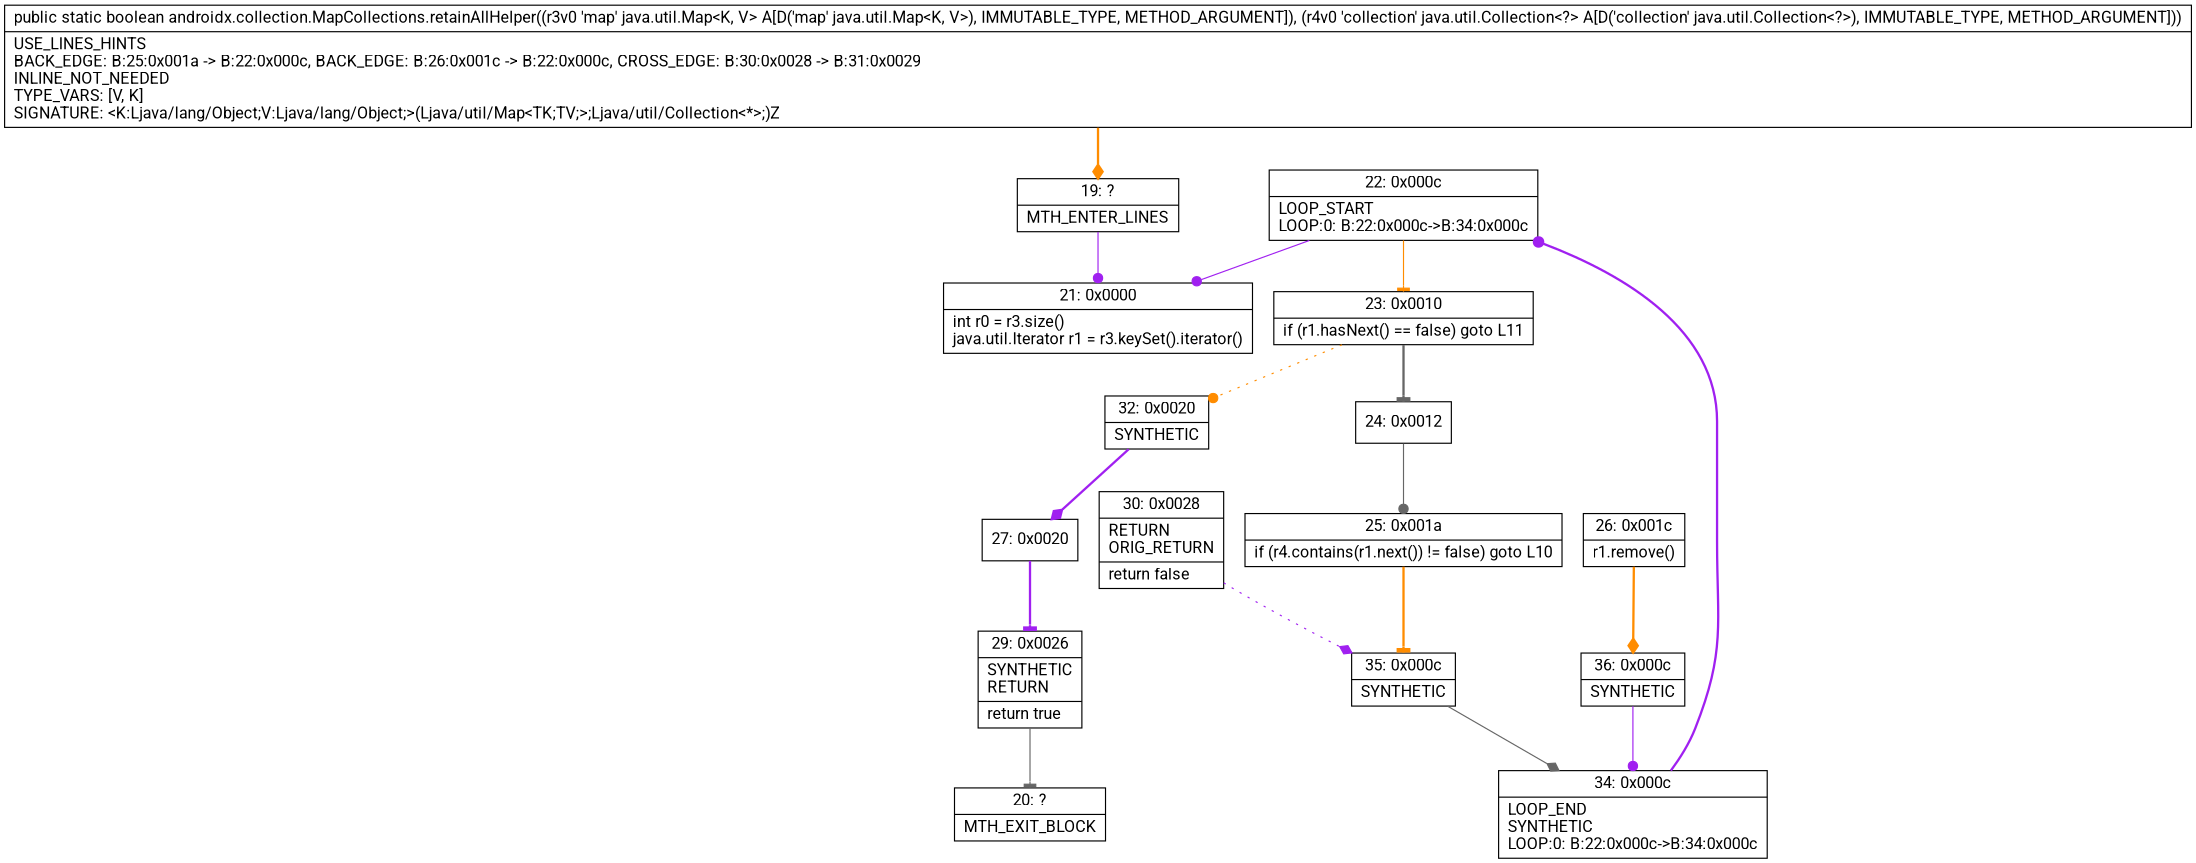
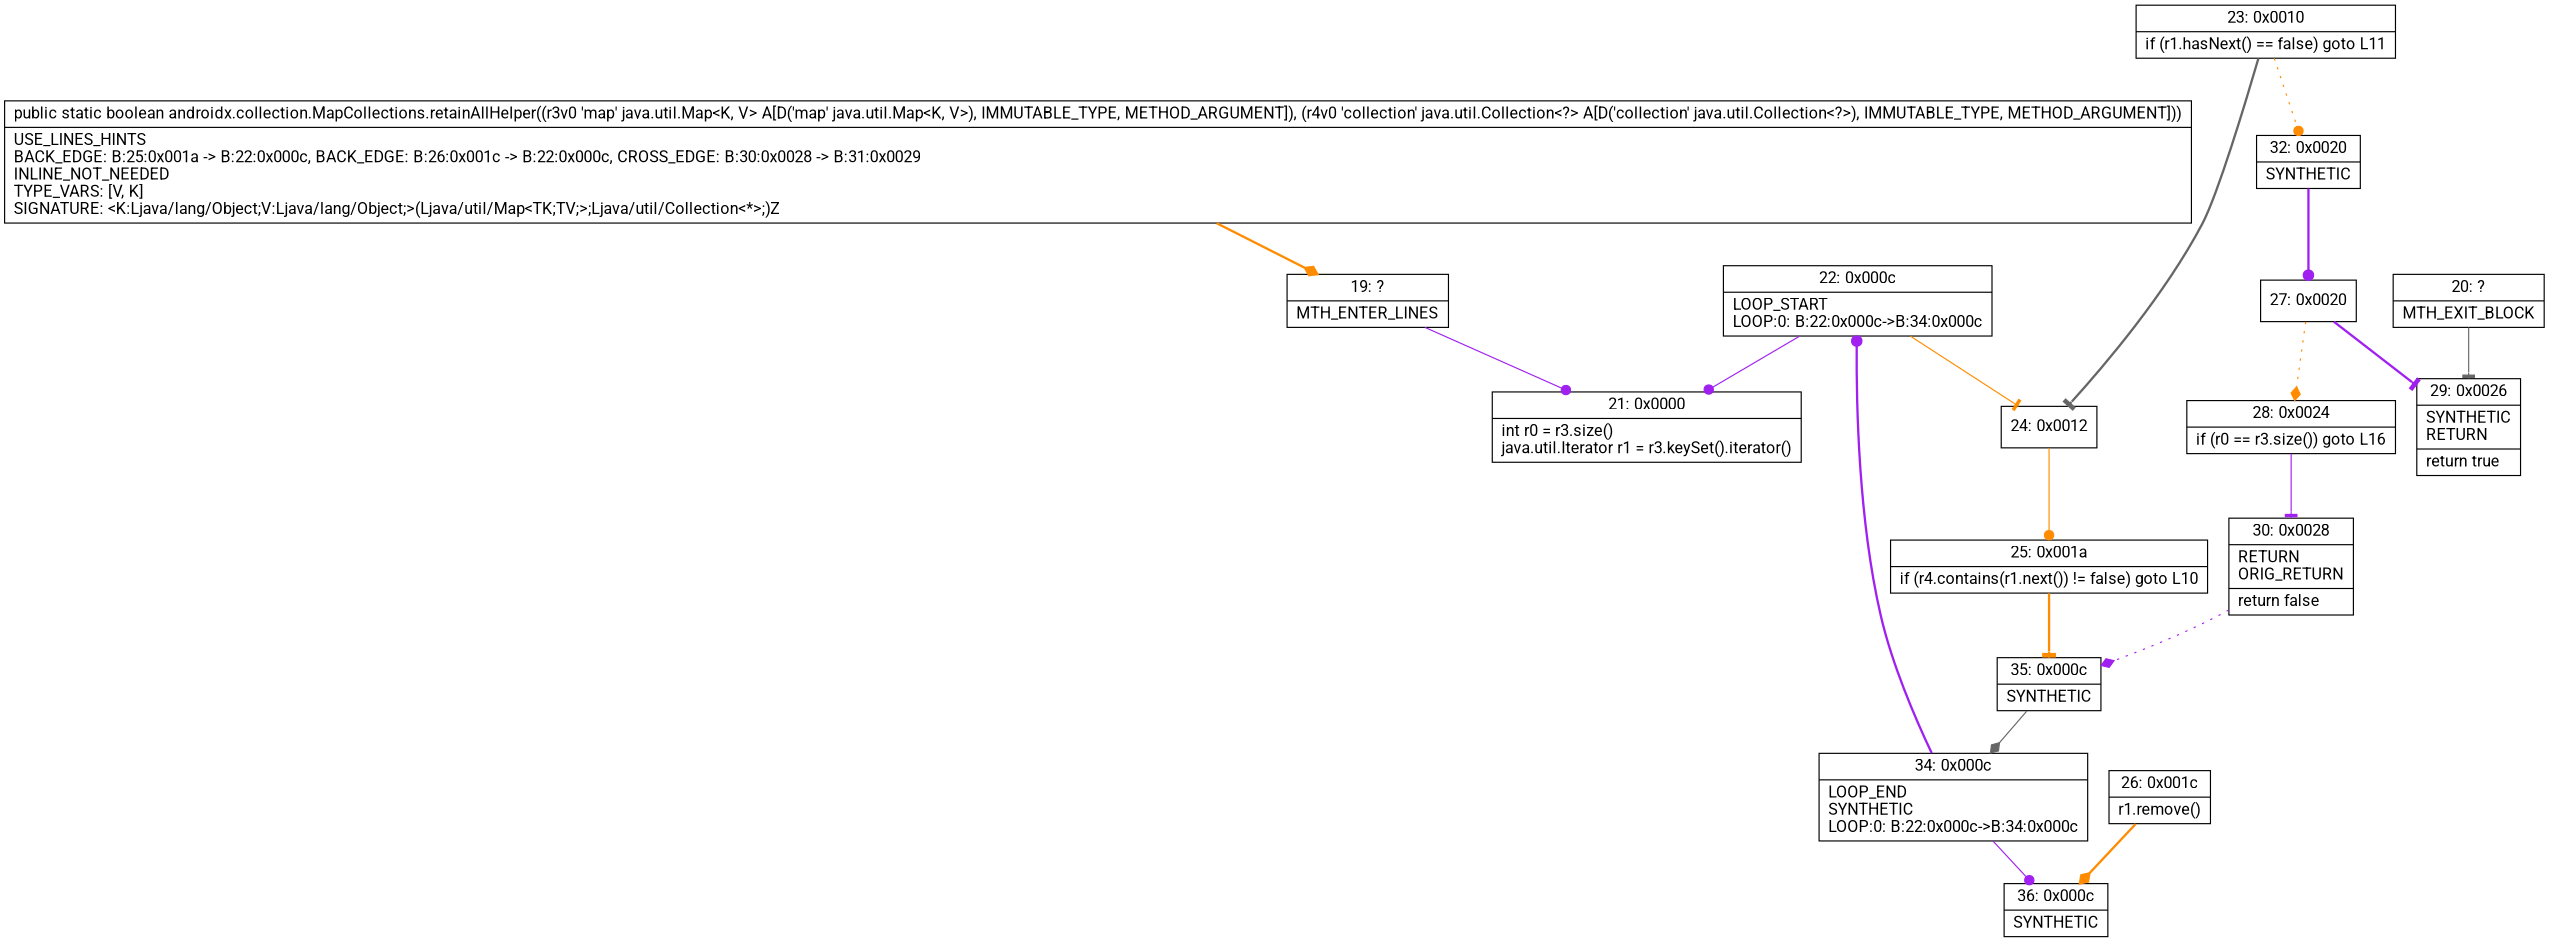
(1404, 263) -> (1962, 370)
none -> (2291, 427)
(1404, 474) -> (2049, 489)
(1096, 479) -> (2308, 229)
(1633, 734) -> (2009, 859)
(1030, 755) -> (2469, 350)
